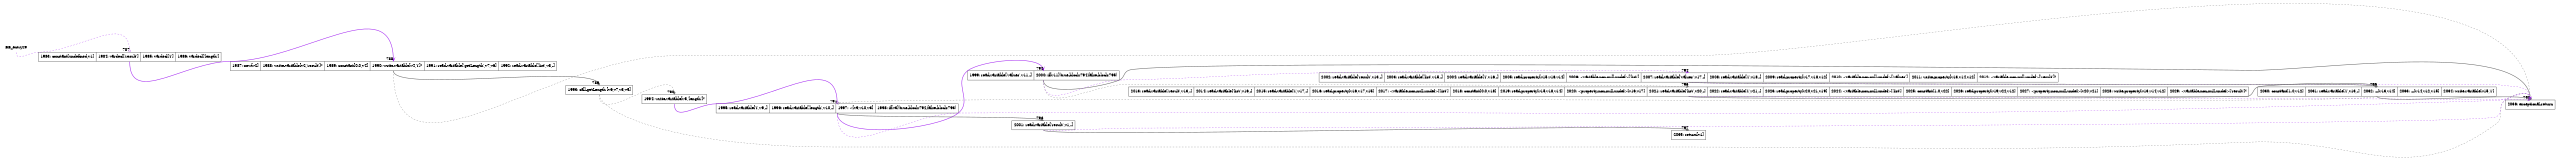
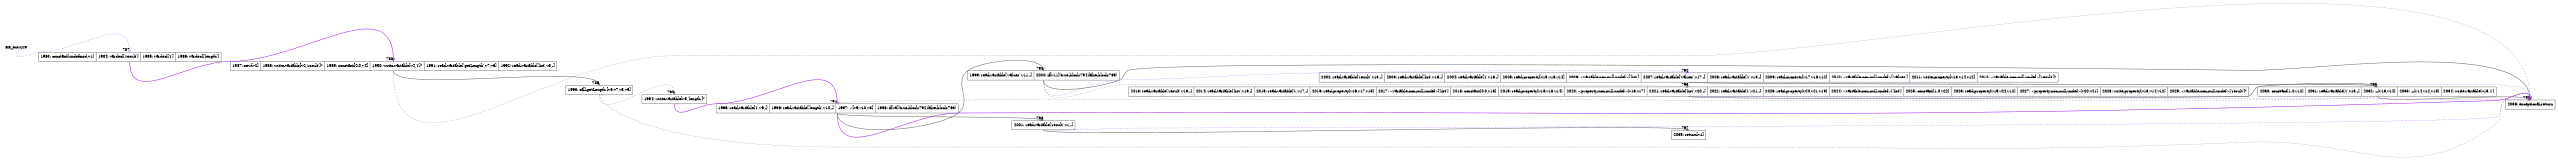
(961, 110) -> (961, 110)
(1676, 113) -> (1676, 113)
